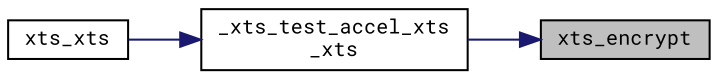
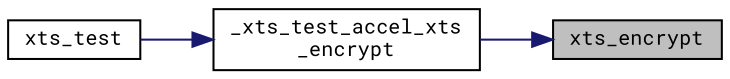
(68, 40) -> (74, 40)
(334, 40) -> (347, 40)
